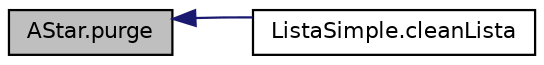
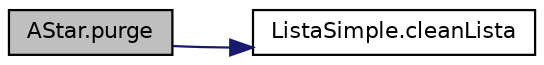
(224, 17) -> (202, 47)
